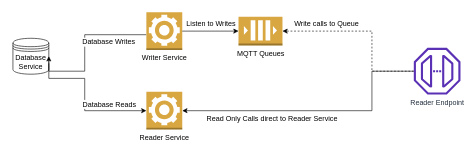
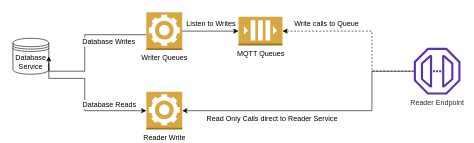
(164, 59) -> (164, 59)
(164, 138) -> (164, 138)
